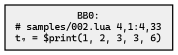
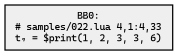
(89, 28) -> (89, 28)
